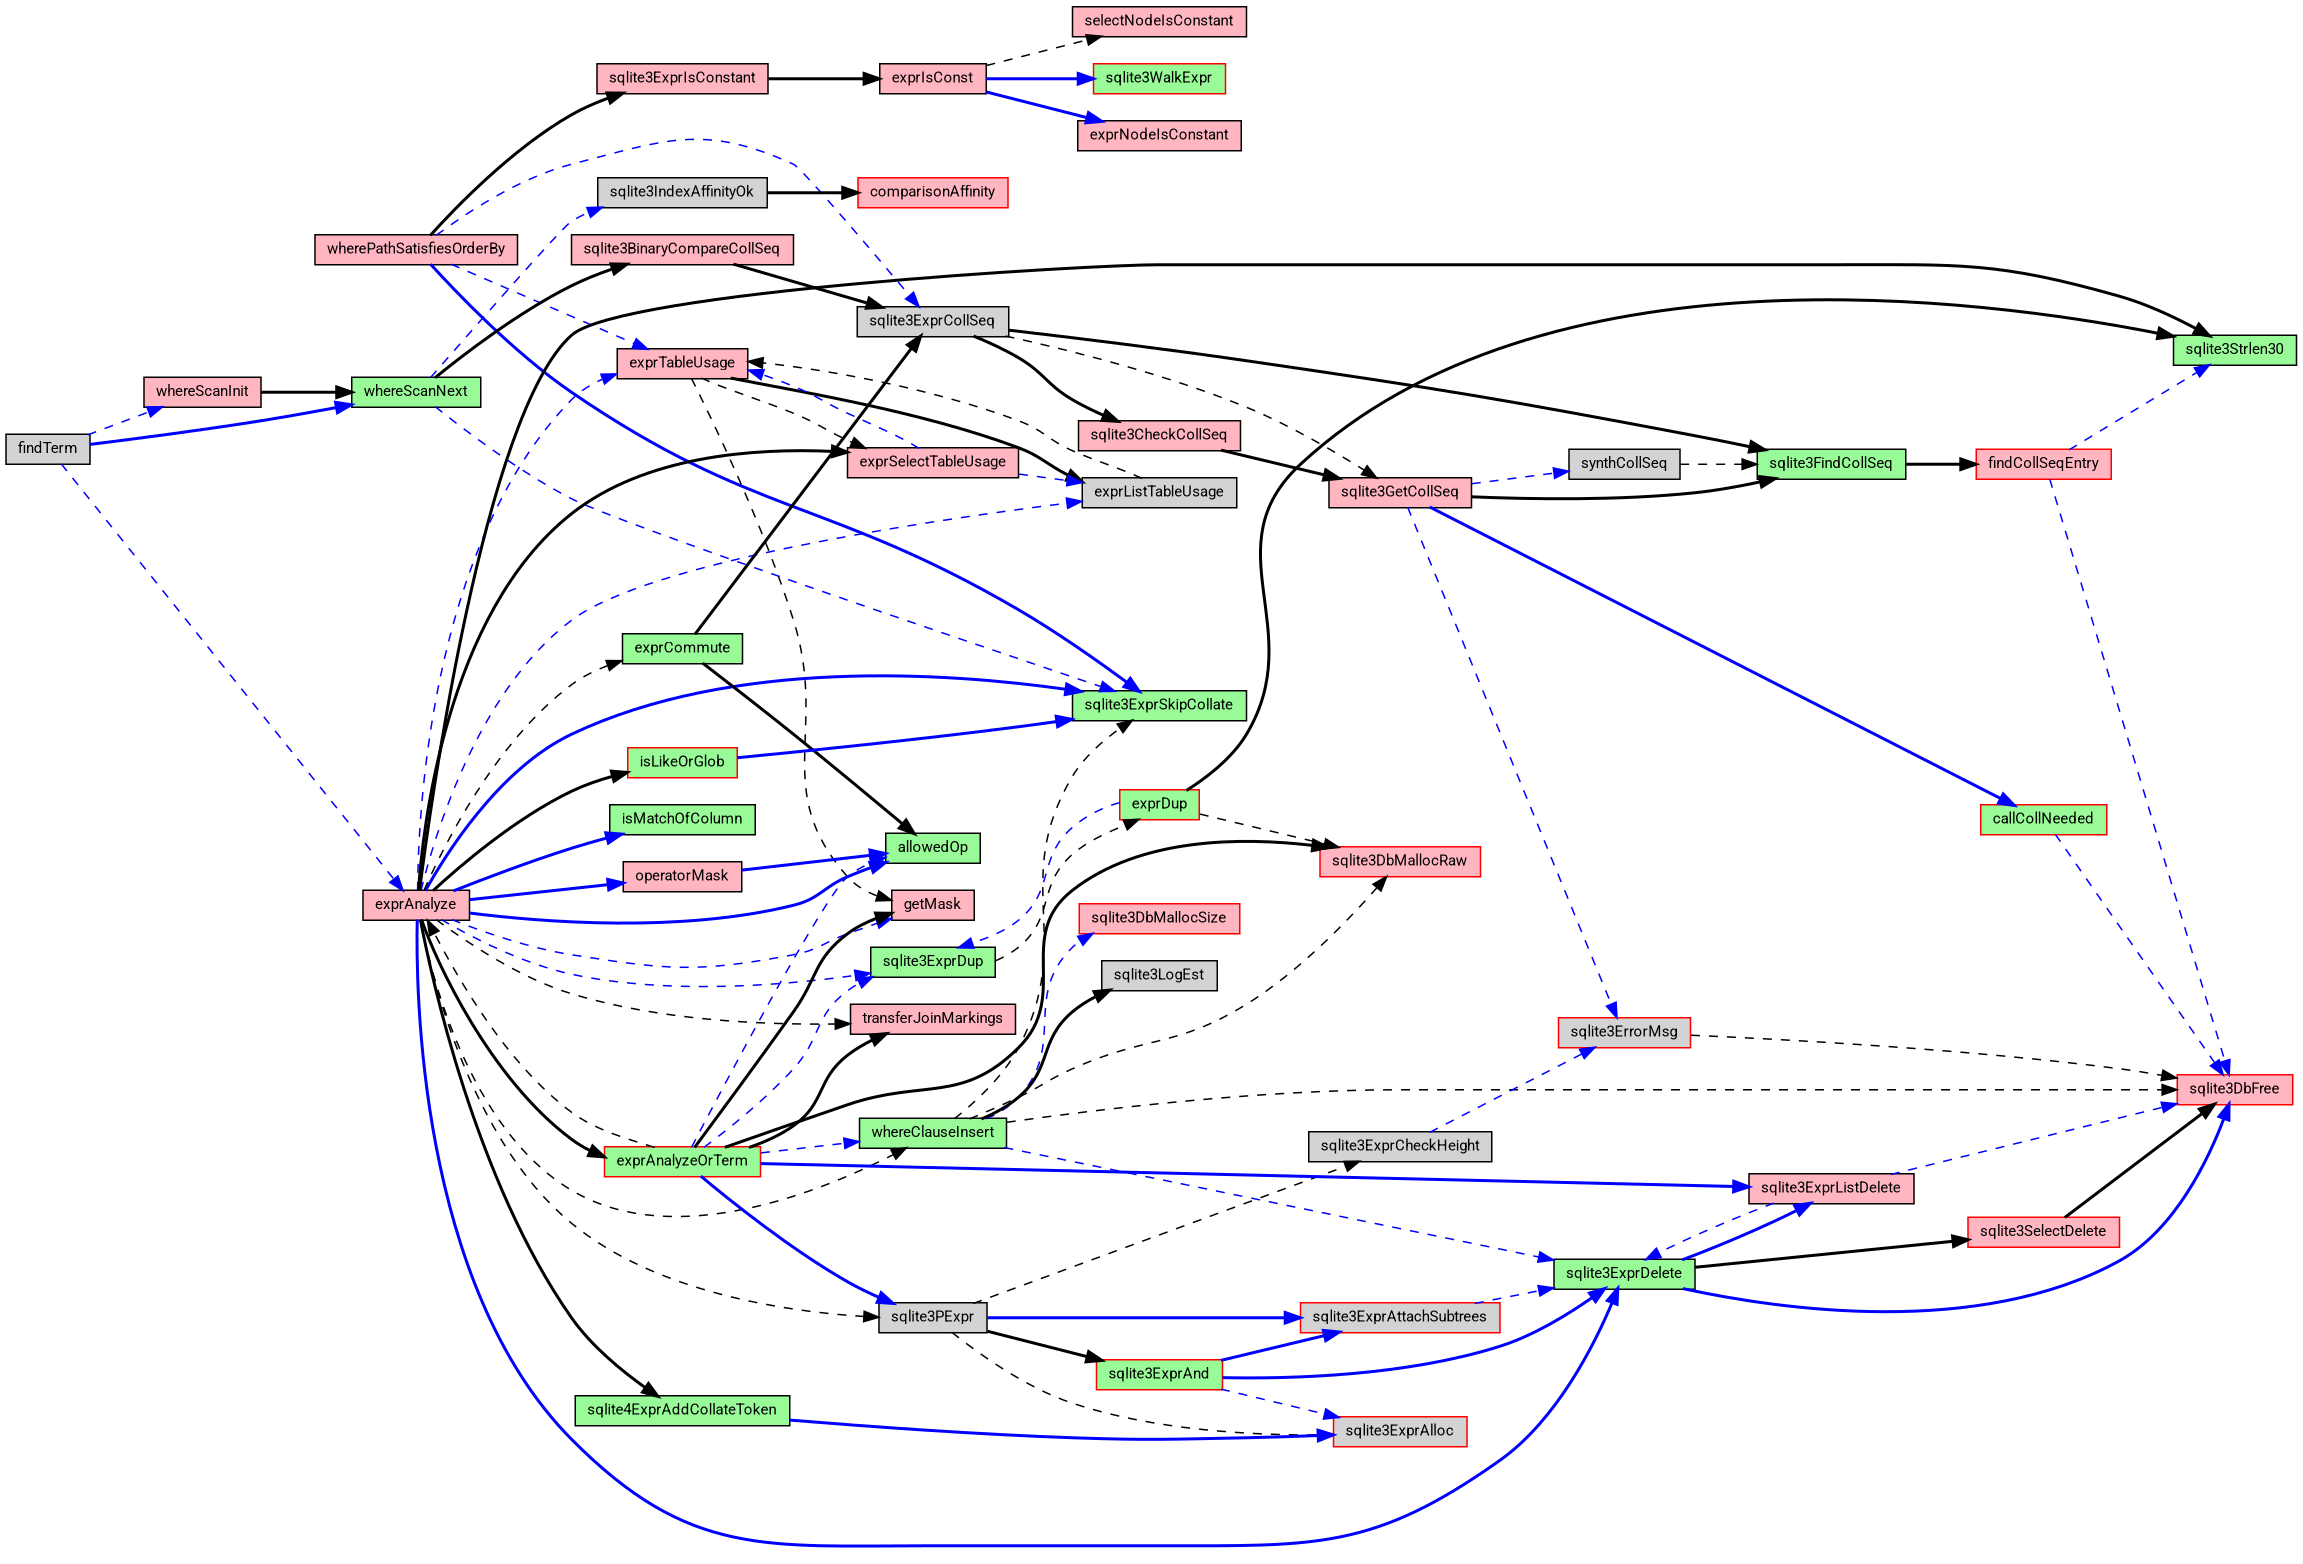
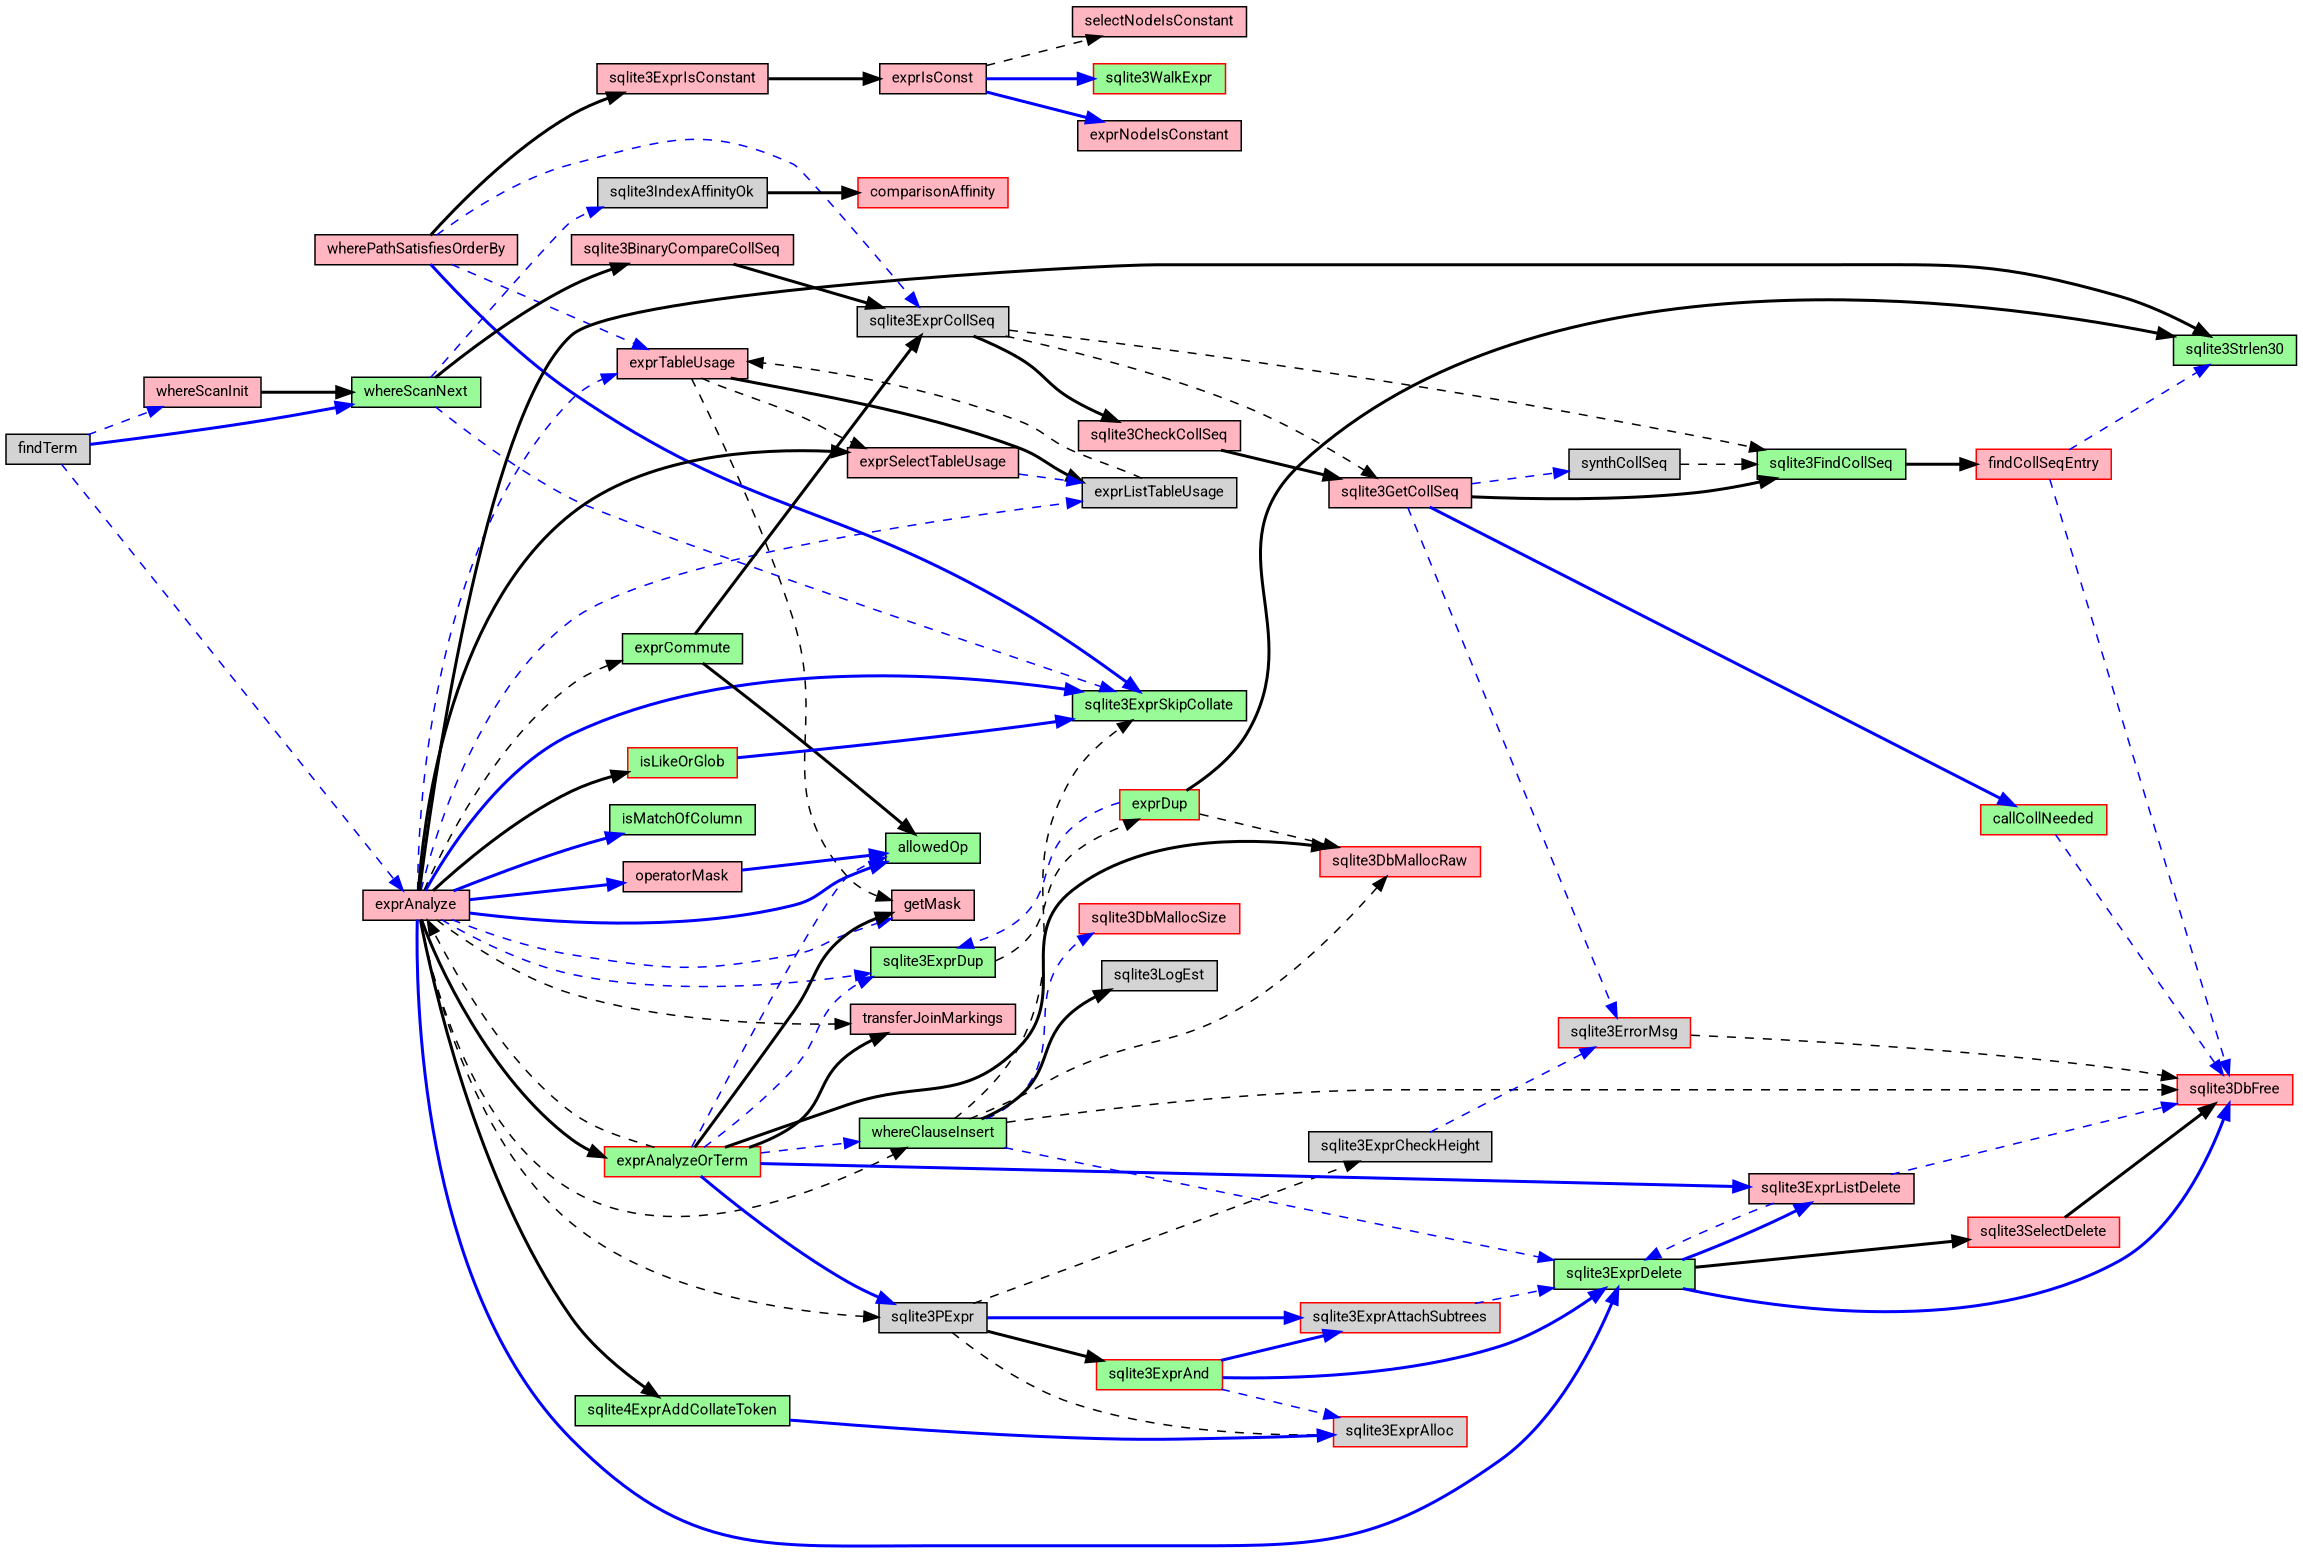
(1381, 381) -> (1381, 381)
(842, 410) -> none
